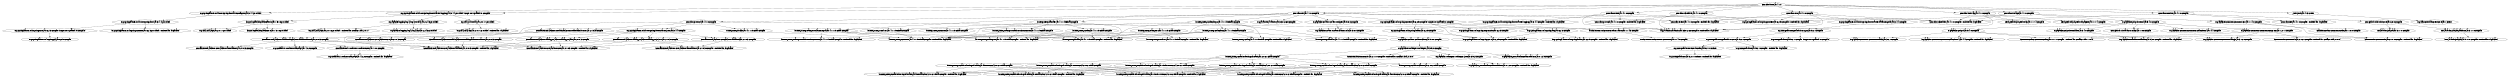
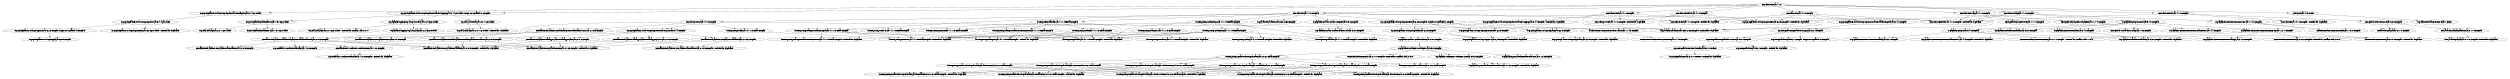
none -> (2015, 31)
